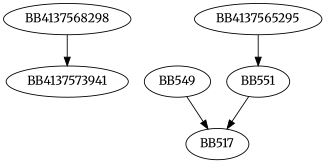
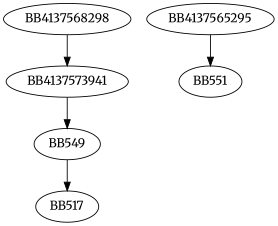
none -> (67, 109)
(240, 109) -> none
